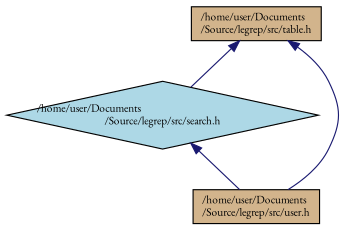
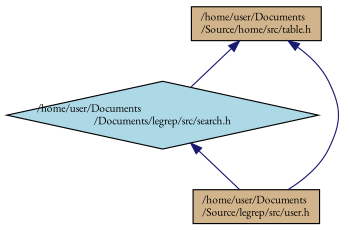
(256, 24) -> (256, 24)
(163, 115) -> (163, 115)
